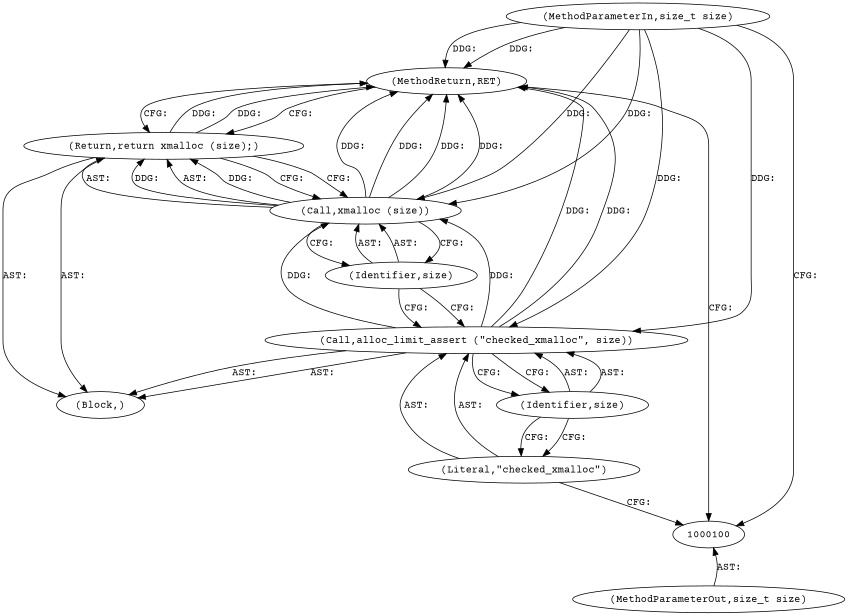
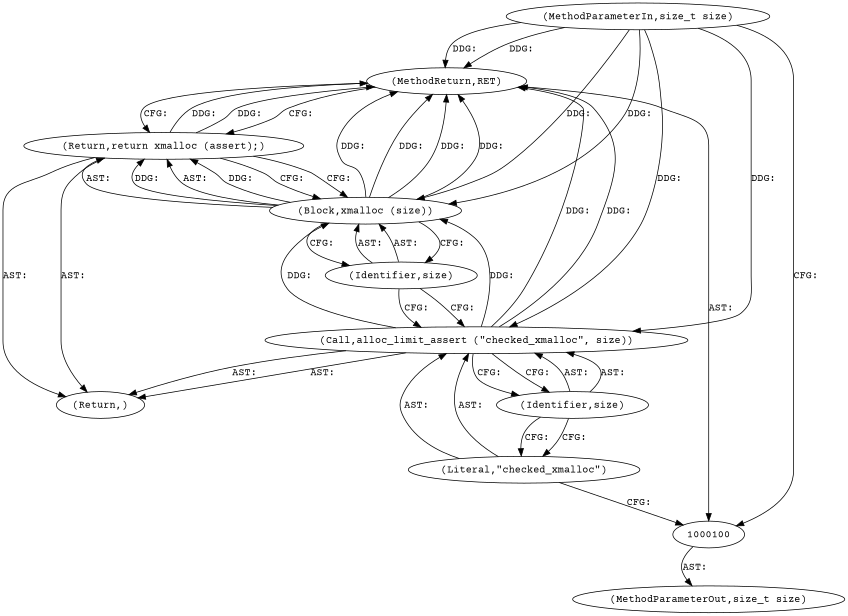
(164, 146) -> (164, 146)
(366, 211) -> (366, 211)
(724, 308) -> (724, 308)
(100, 405) -> (100, 405)
(717, 571) -> (682, 562)
